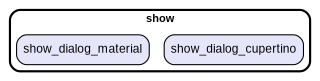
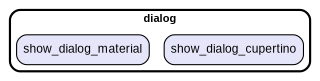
(160, 19) -> (160, 19)
